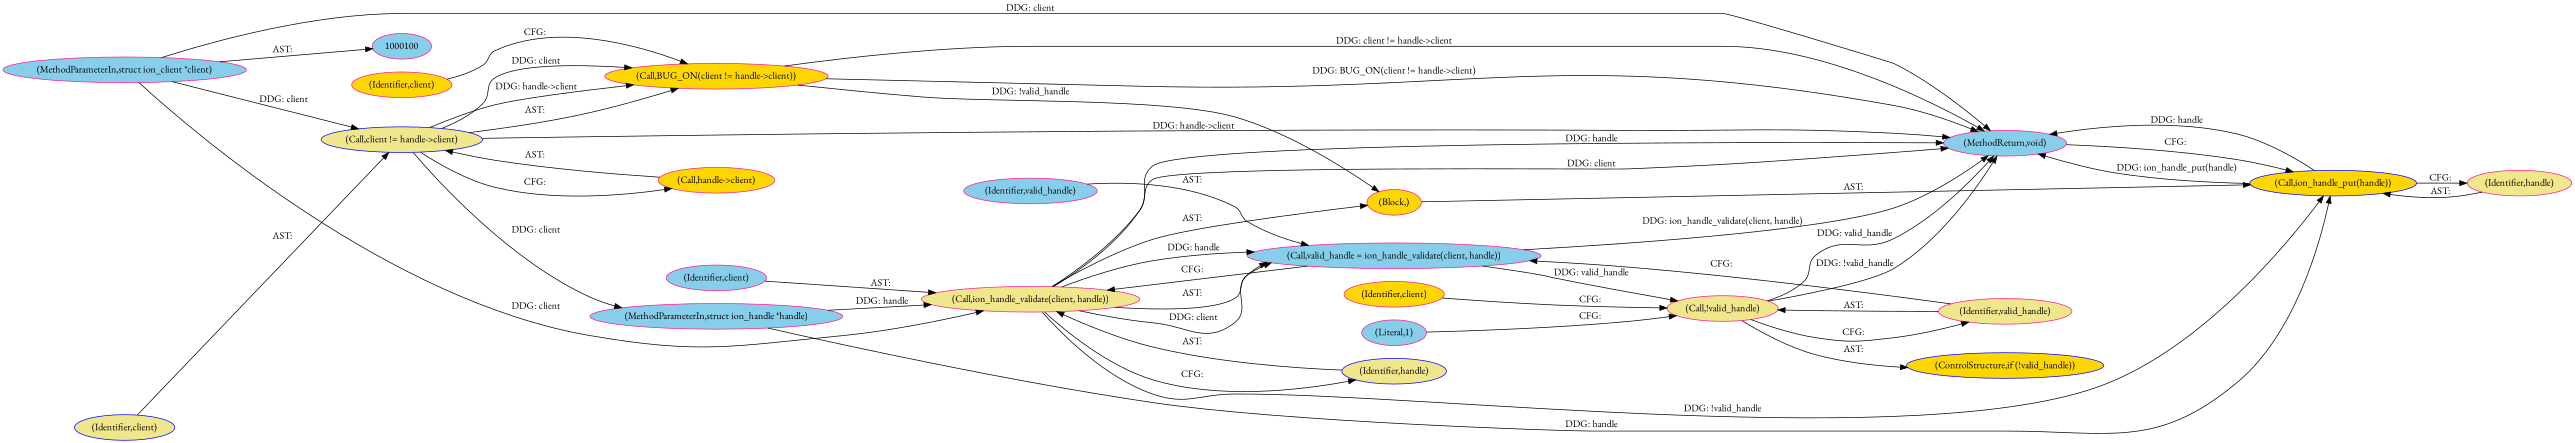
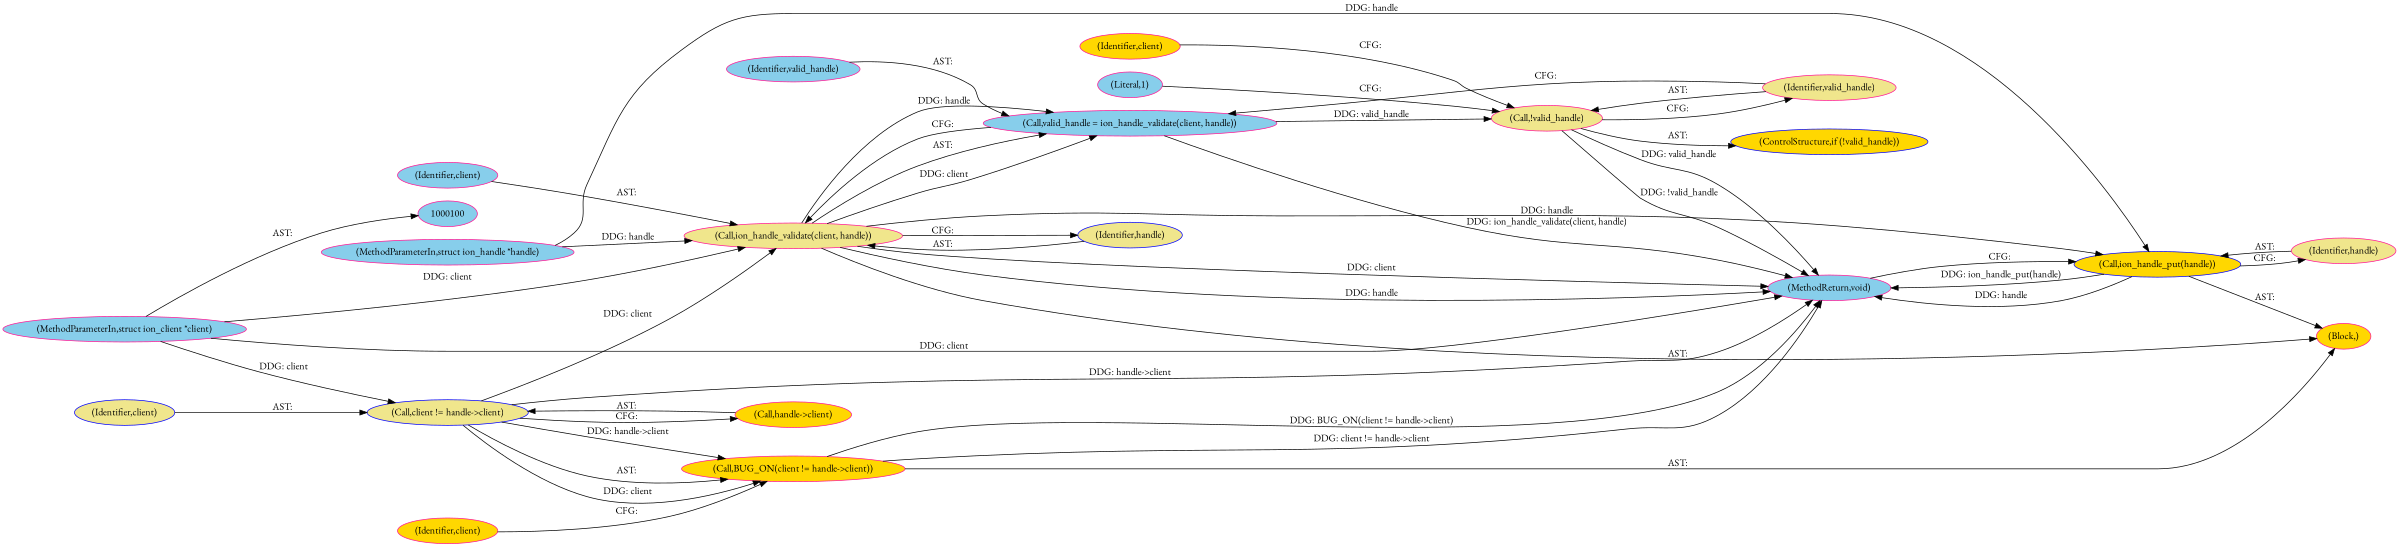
(1030, 92) -> (1679, 463)
(1832, 193) -> (2252, 301)
(505, 242) -> (632, 338)
(1723, 409) -> (1547, 211)
